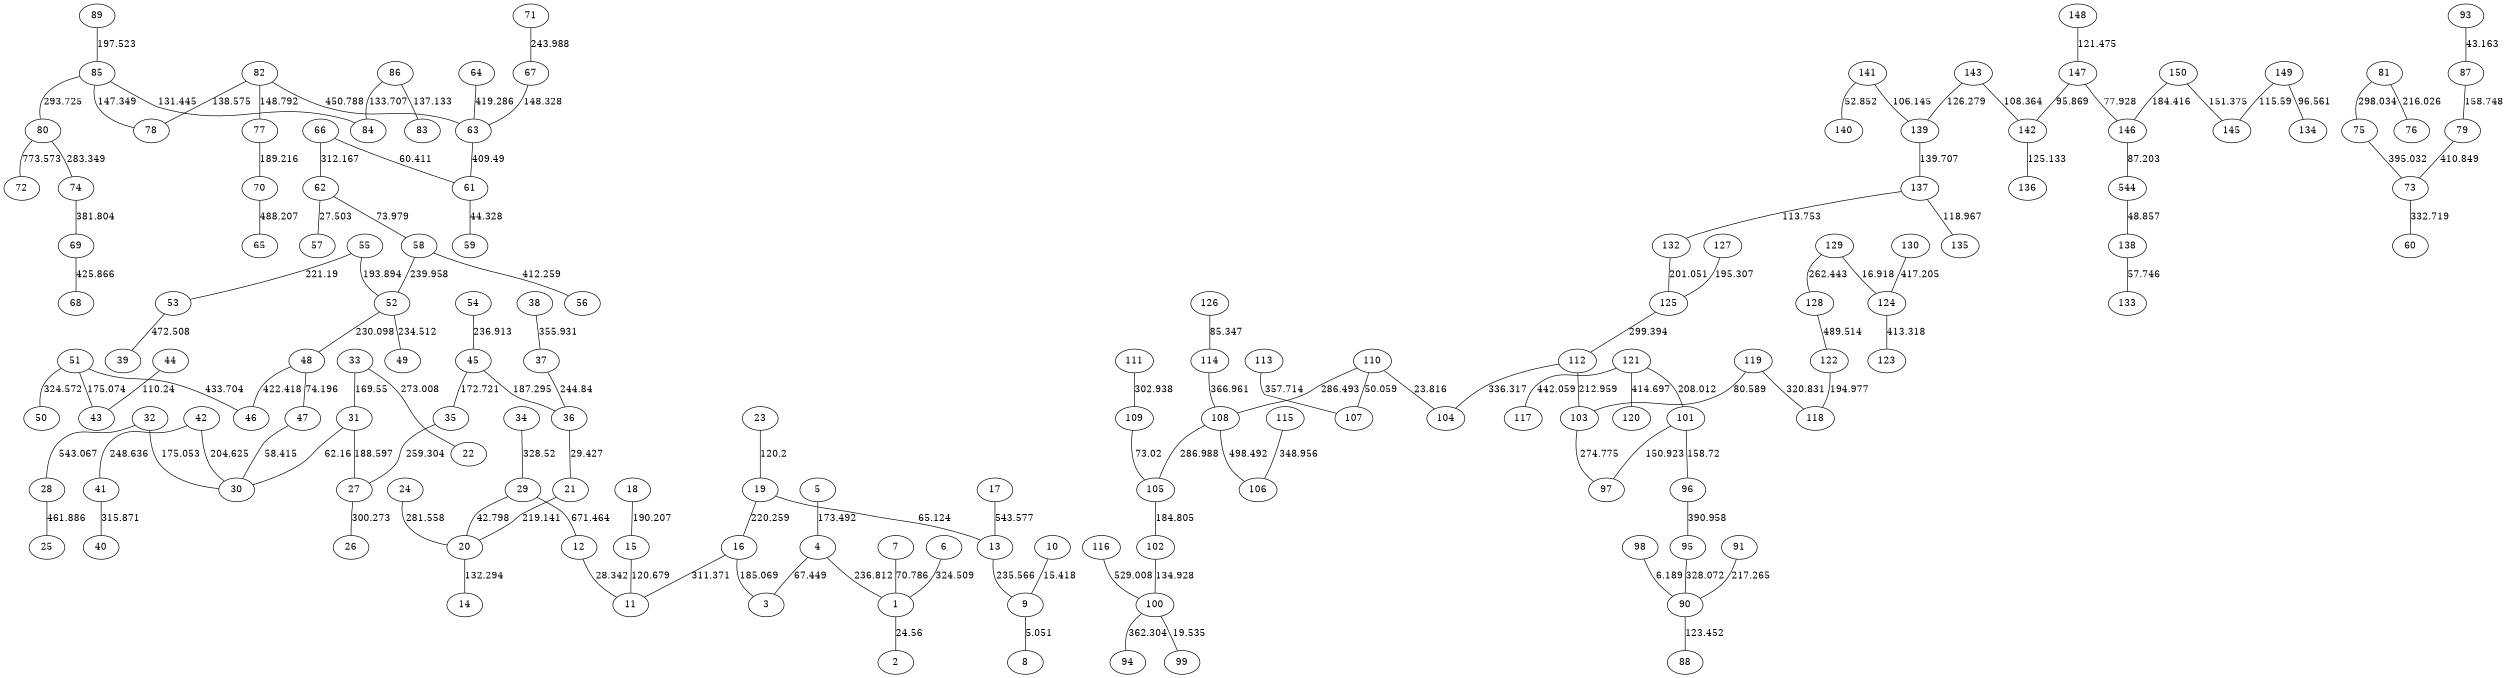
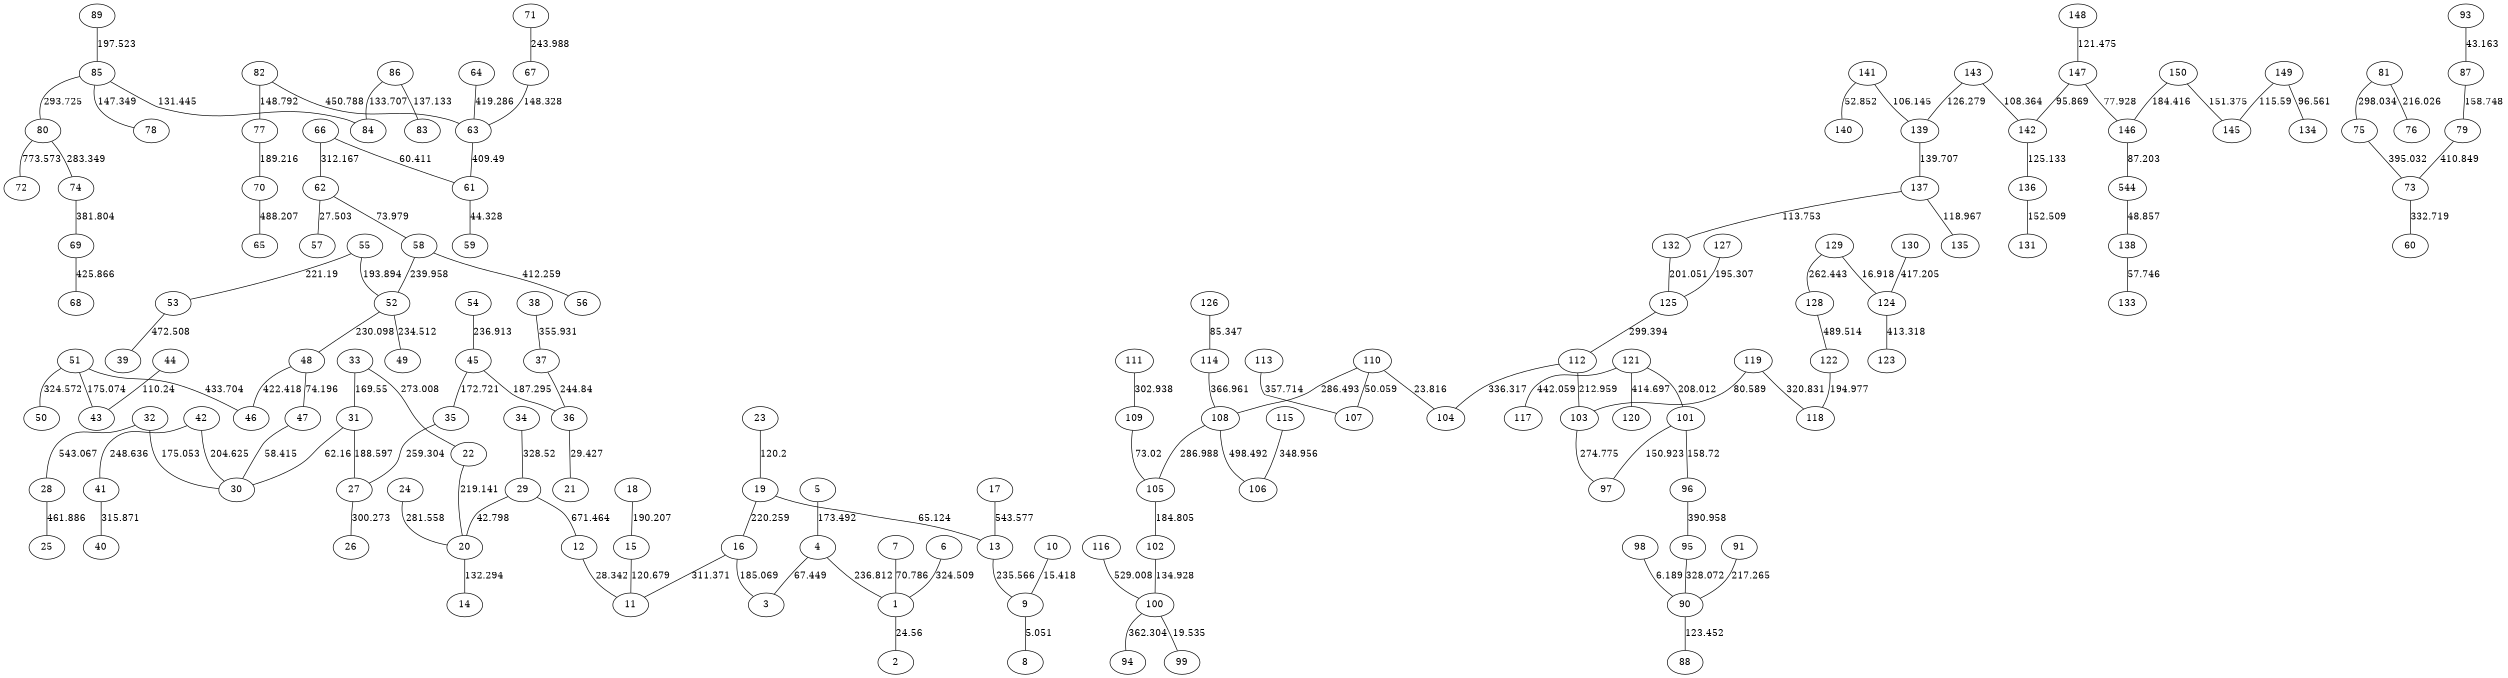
(206, 102) -> none
none -> (2028, 246)
(517, 518) -> (459, 500)
